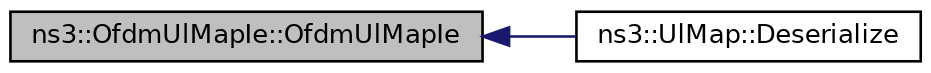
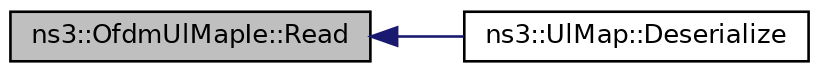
(246, 37) -> (190, 37)
